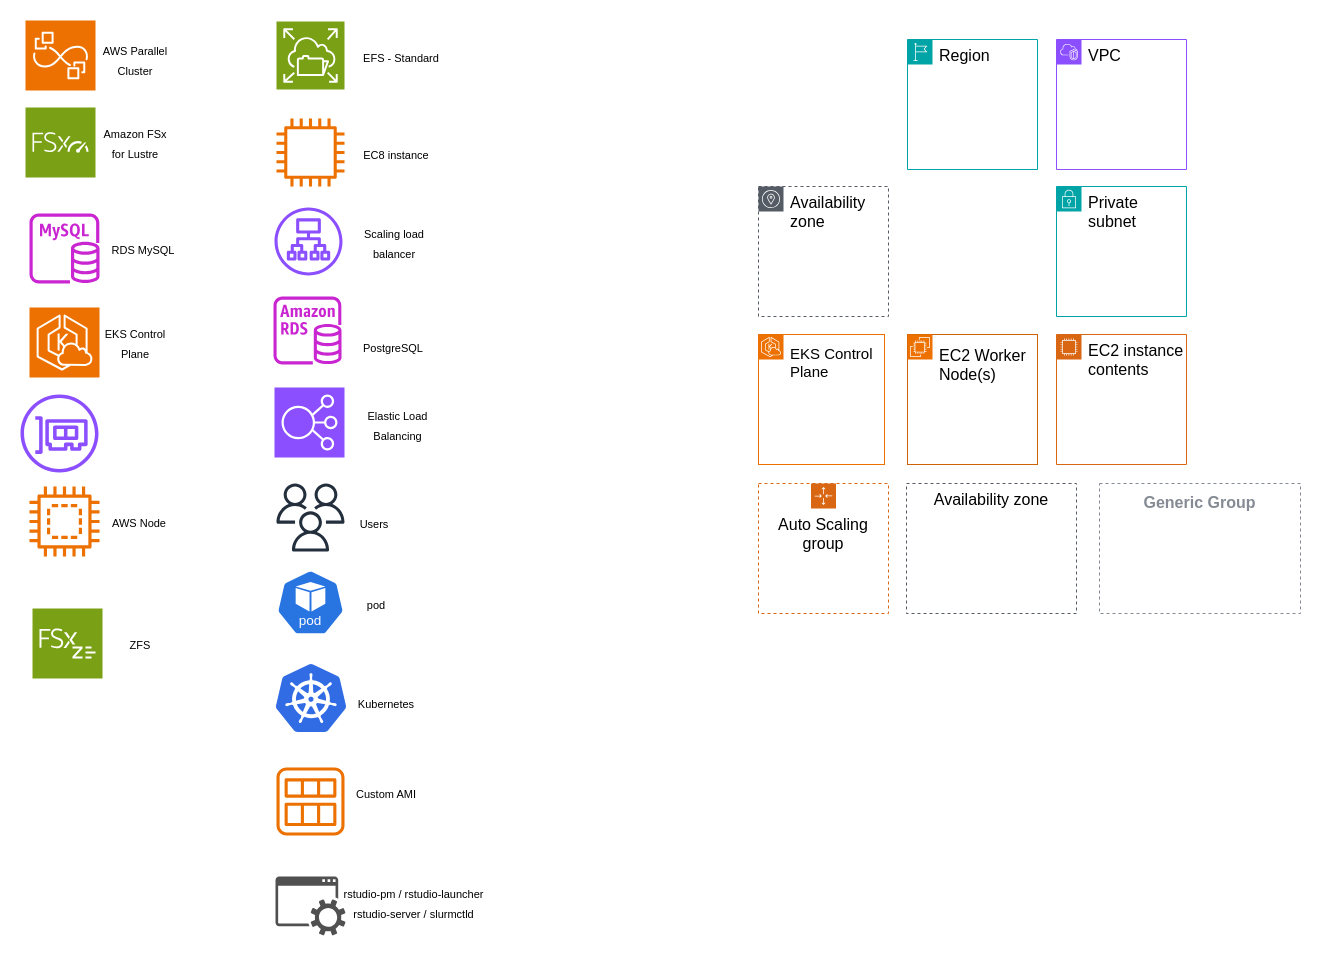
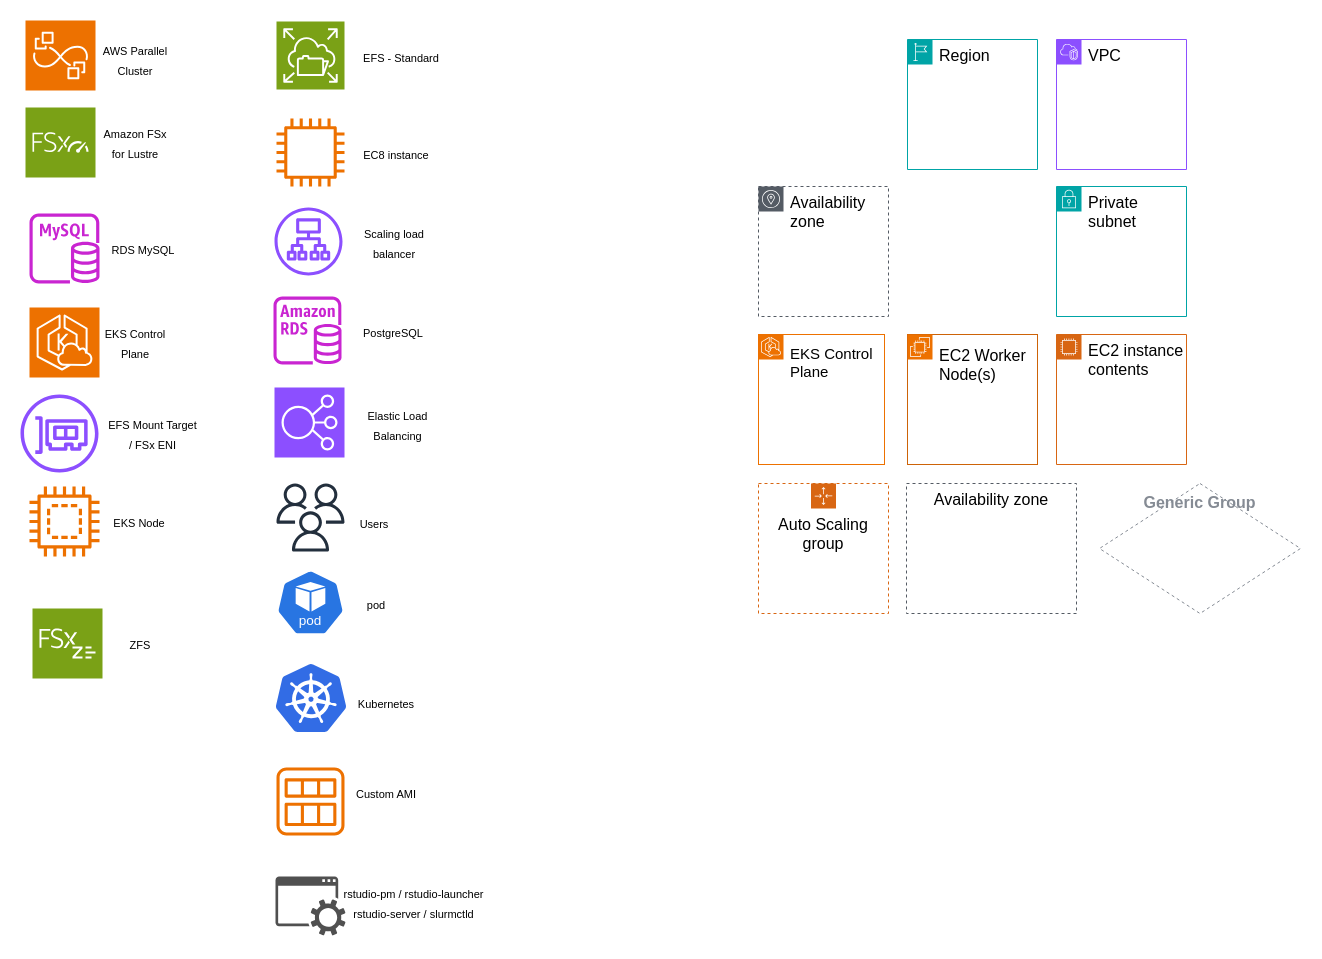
(394, 347) -> (394, 332)
none -> (153, 434)
(140, 522) -> (140, 522)
(1200, 549) -> (1200, 549)
